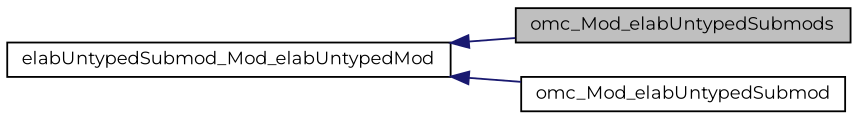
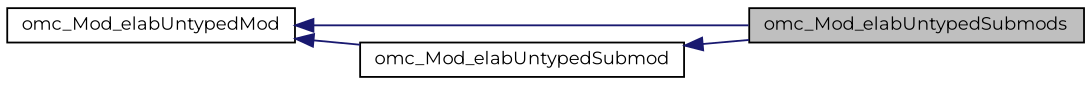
none -> (726, 42)
(229, 60) -> (151, 25)
